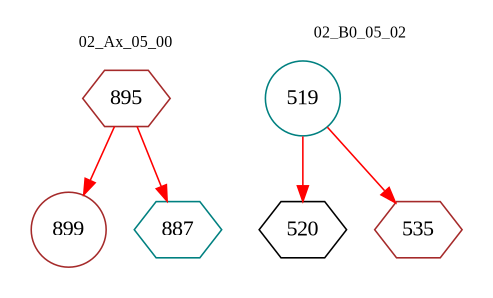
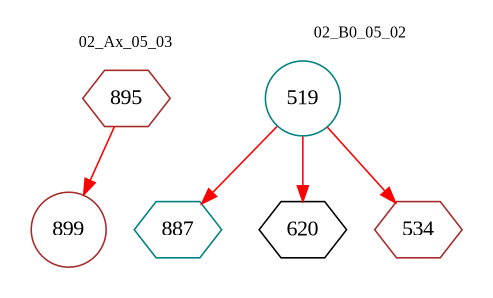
(126, 43) -> (126, 43)
(149, 156) -> (256, 148)
(303, 230) -> (303, 230)
(418, 230) -> (418, 230)
